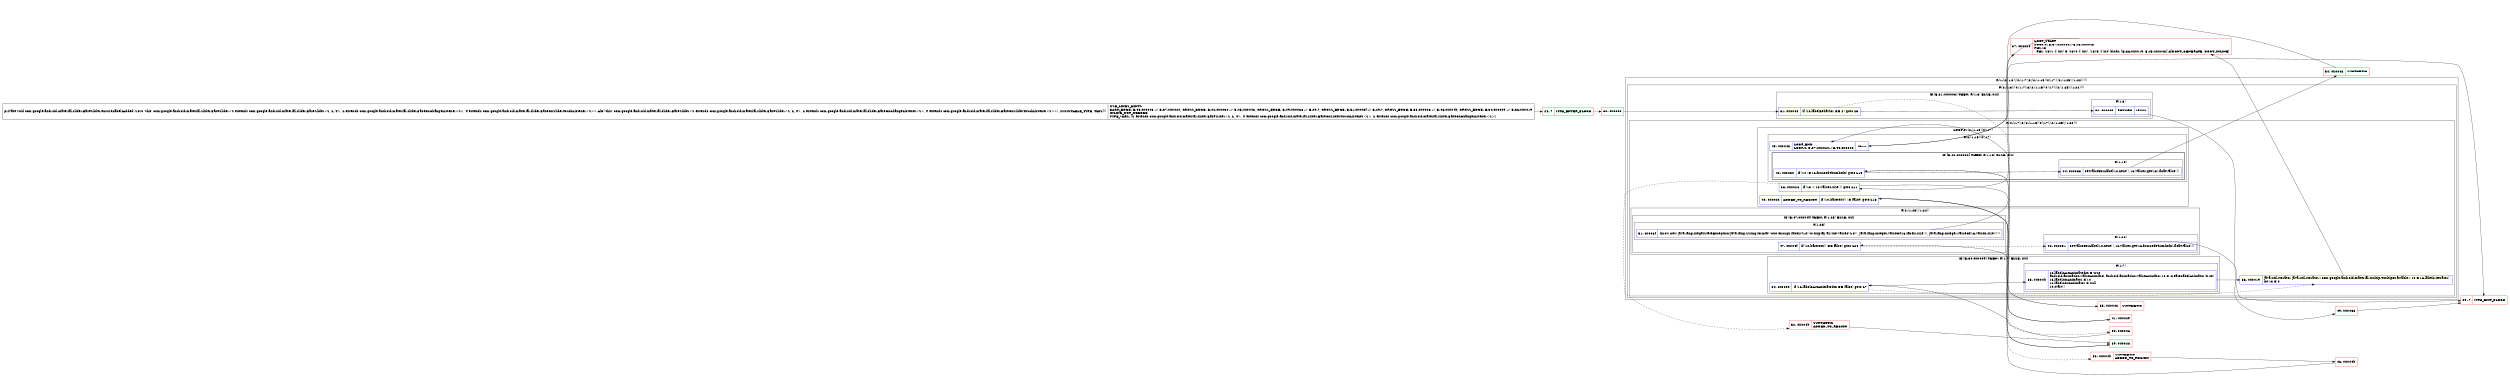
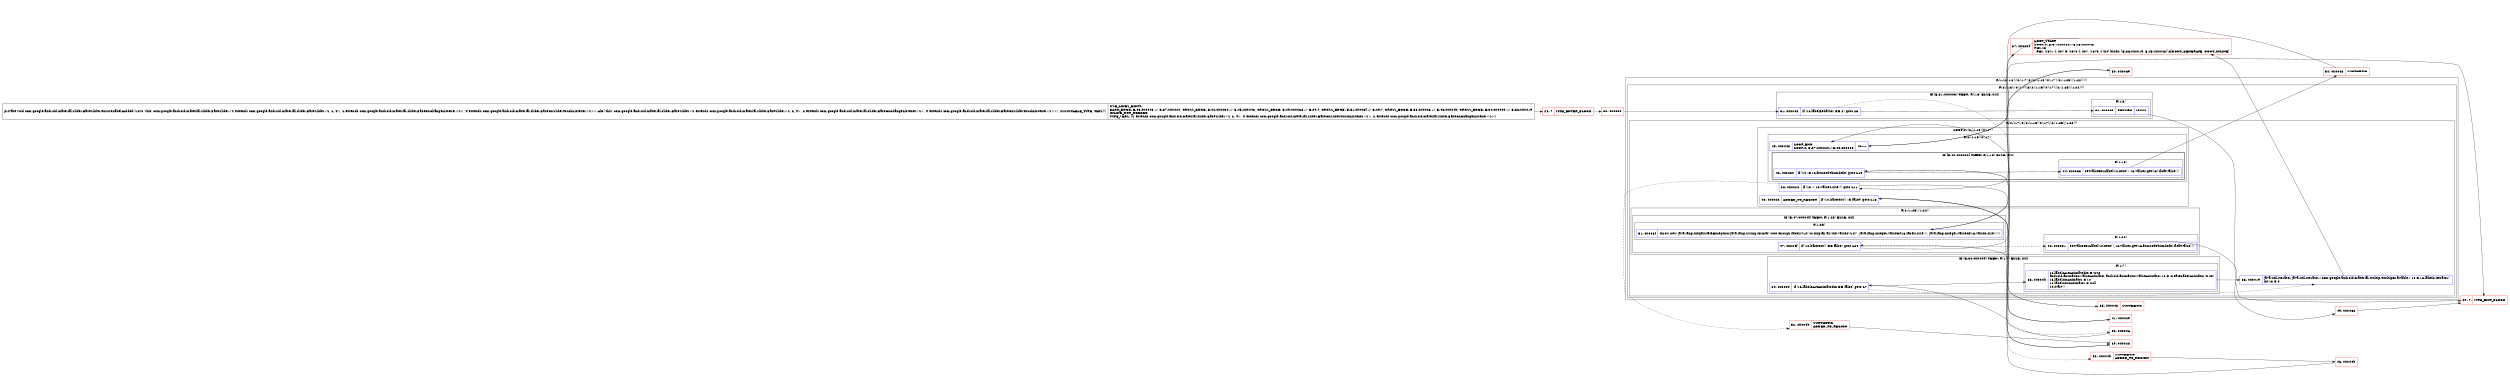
none -> (2121, 72)
